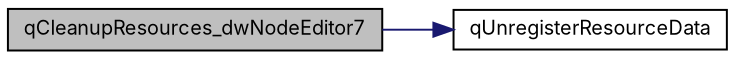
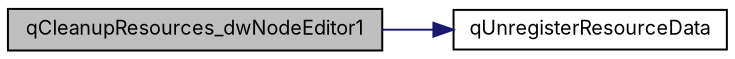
(195, 30) -> (195, 30)
